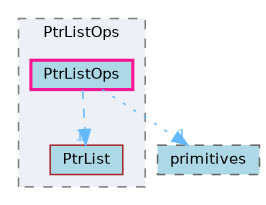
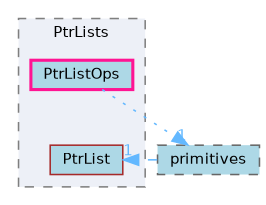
(82, 33) -> (82, 33)
(84, 110) -> (148, 160)
